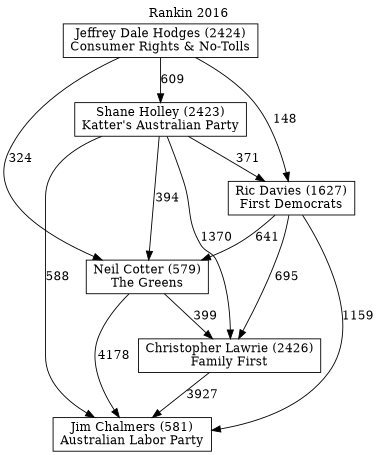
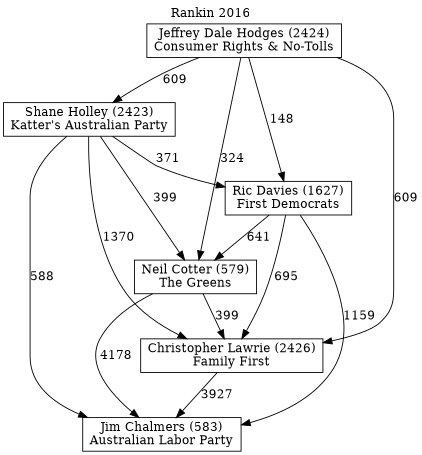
(168, 198) -> (165, 198)
none -> (394, 204)
(132, 434) -> (162, 434)
